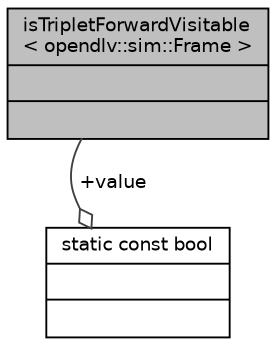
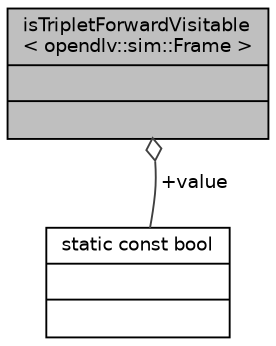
(71, 173) -> (155, 195)
